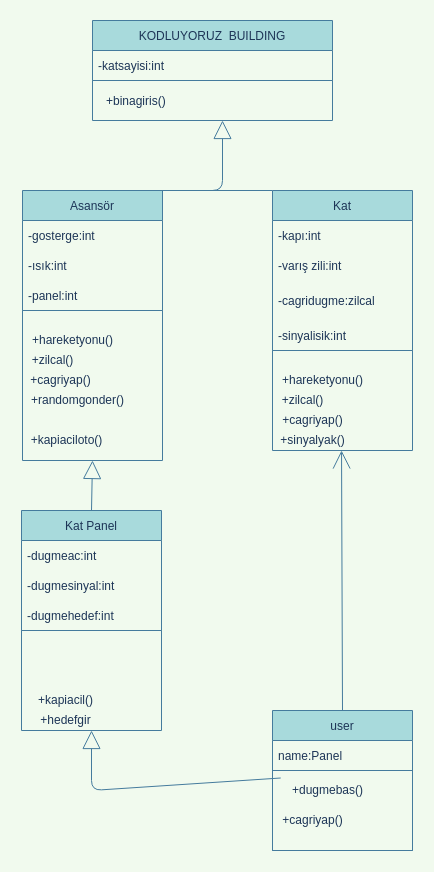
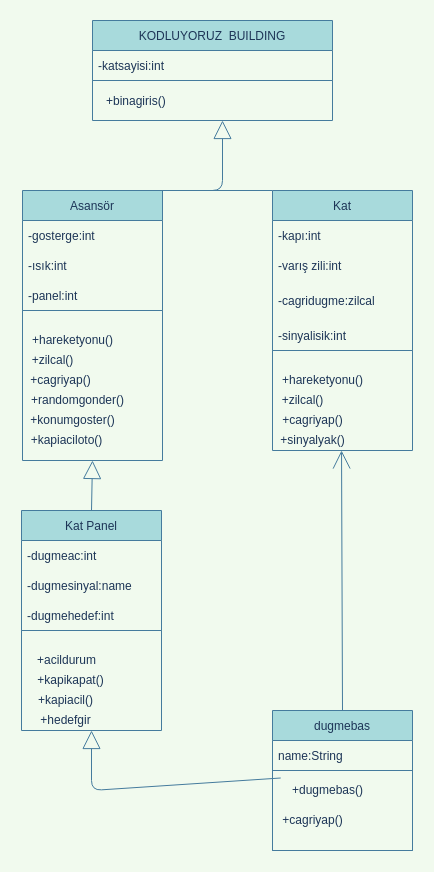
none -> (73, 421)
(75, 586) -> (79, 586)
none -> (67, 661)
none -> (71, 681)
(342, 726) -> (342, 726)
(308, 756) -> (312, 756)
